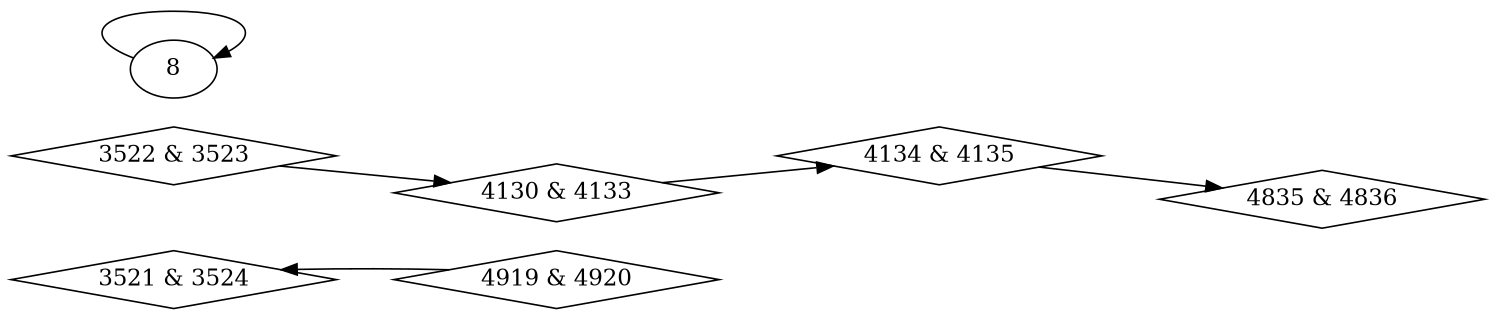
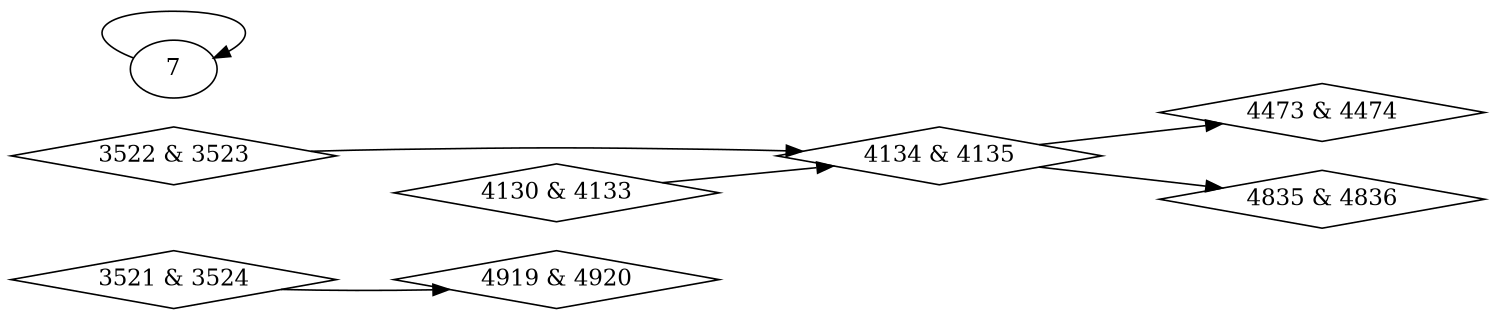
(174, 69) -> (174, 69)
none -> (1322, 112)
(357, 174) -> (548, 148)
(373, 269) -> (357, 290)
